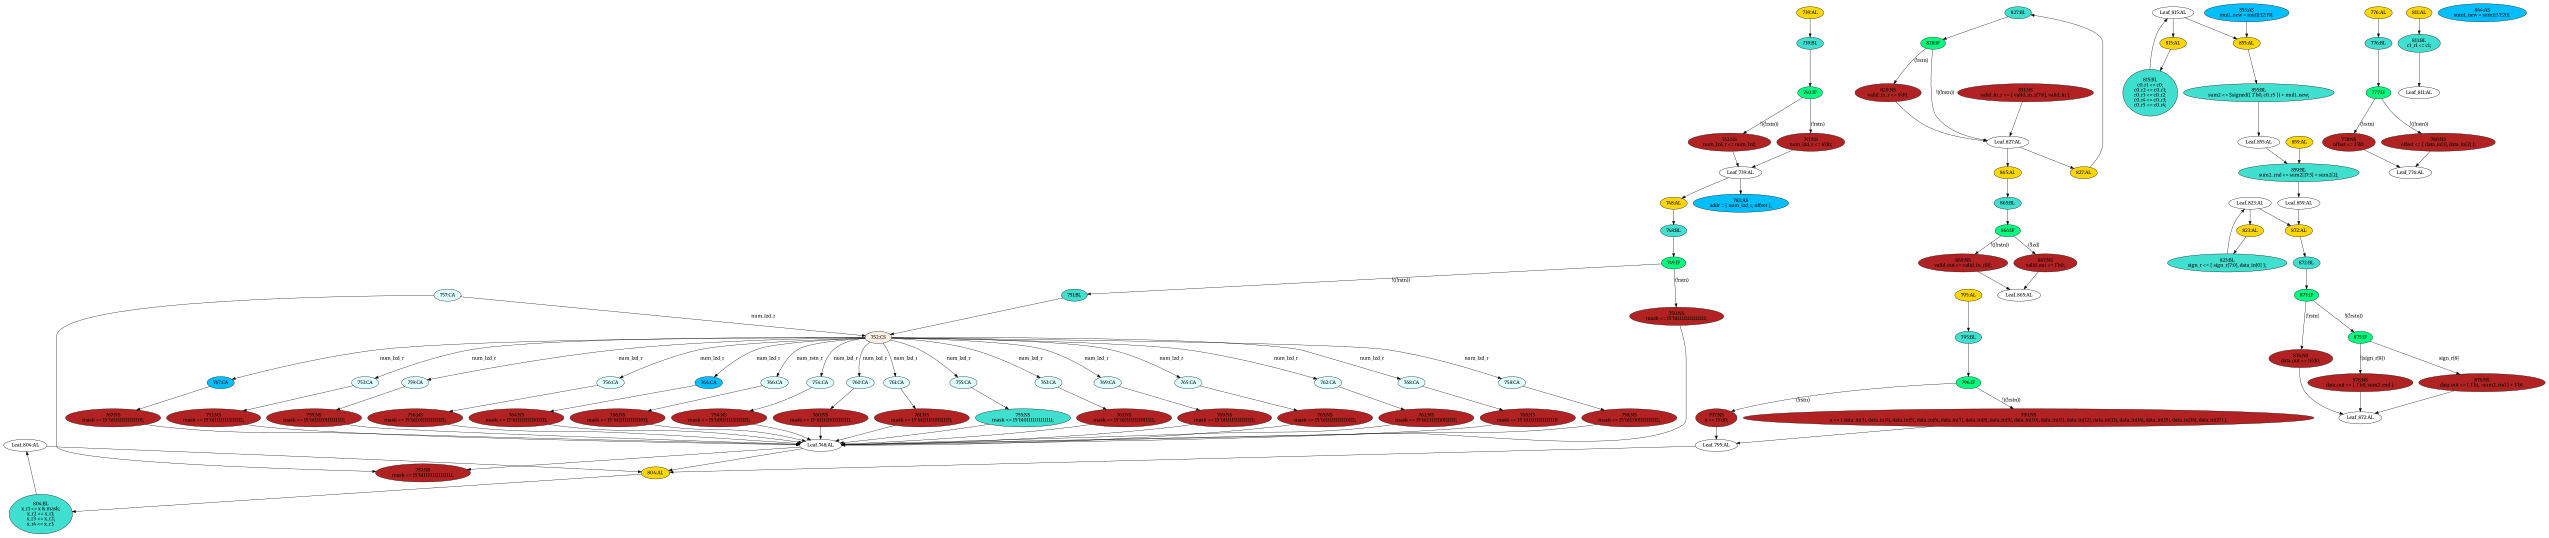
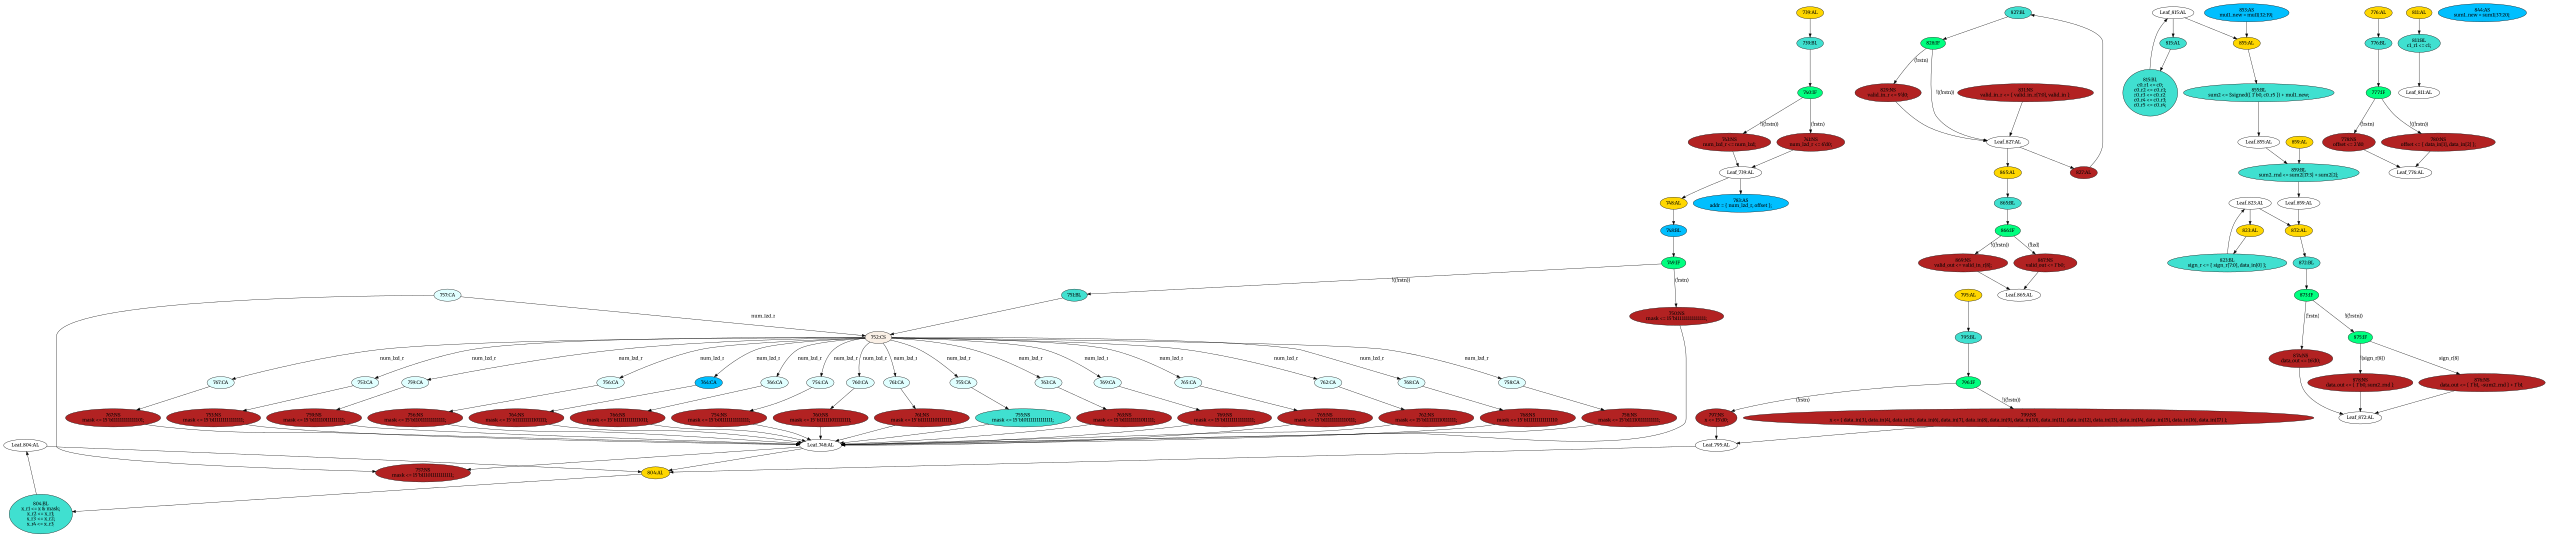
(2173, 43) -> (2173, 43)
(2084, 173) -> (2084, 173)
(1674, 231) -> (1674, 231)
(810, 359) -> (810, 359)
(221, 383) -> (221, 383)
